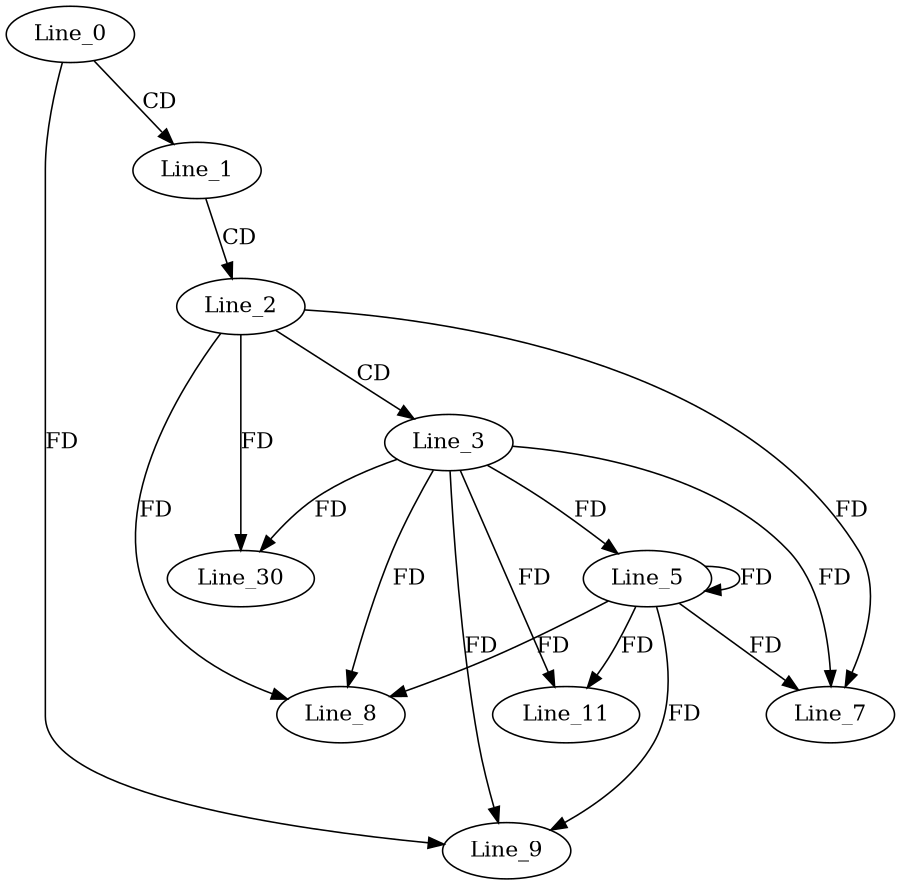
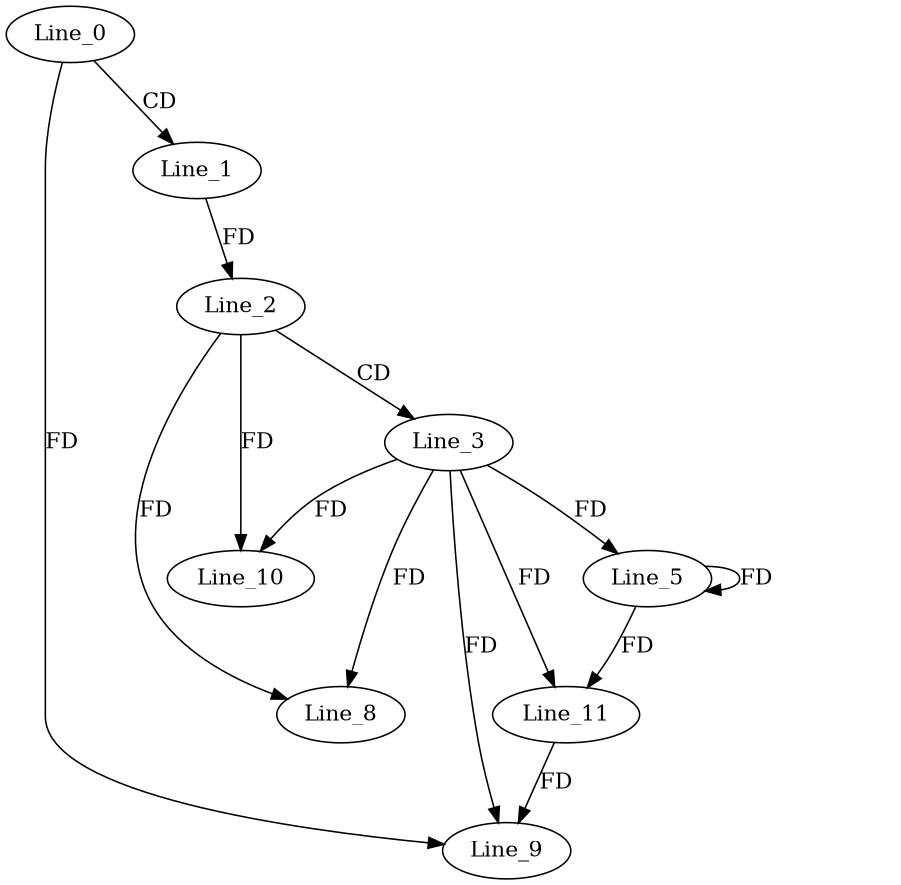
(239, 238) -> (239, 238)
(241, 579) -> (241, 579)
(509, 650) -> none
(830, 715) -> none
(658, 734) -> (540, 775)
